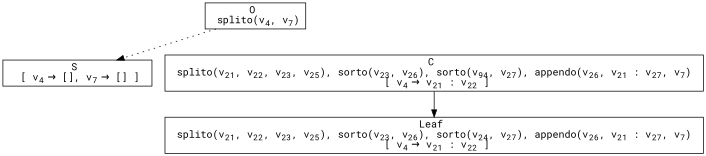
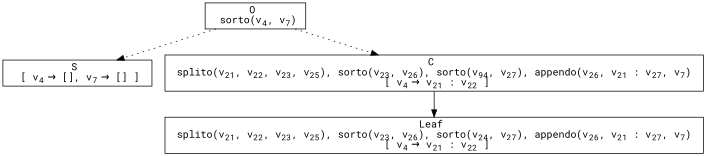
(238, 20) -> (238, 20)
none -> (333, 41)
